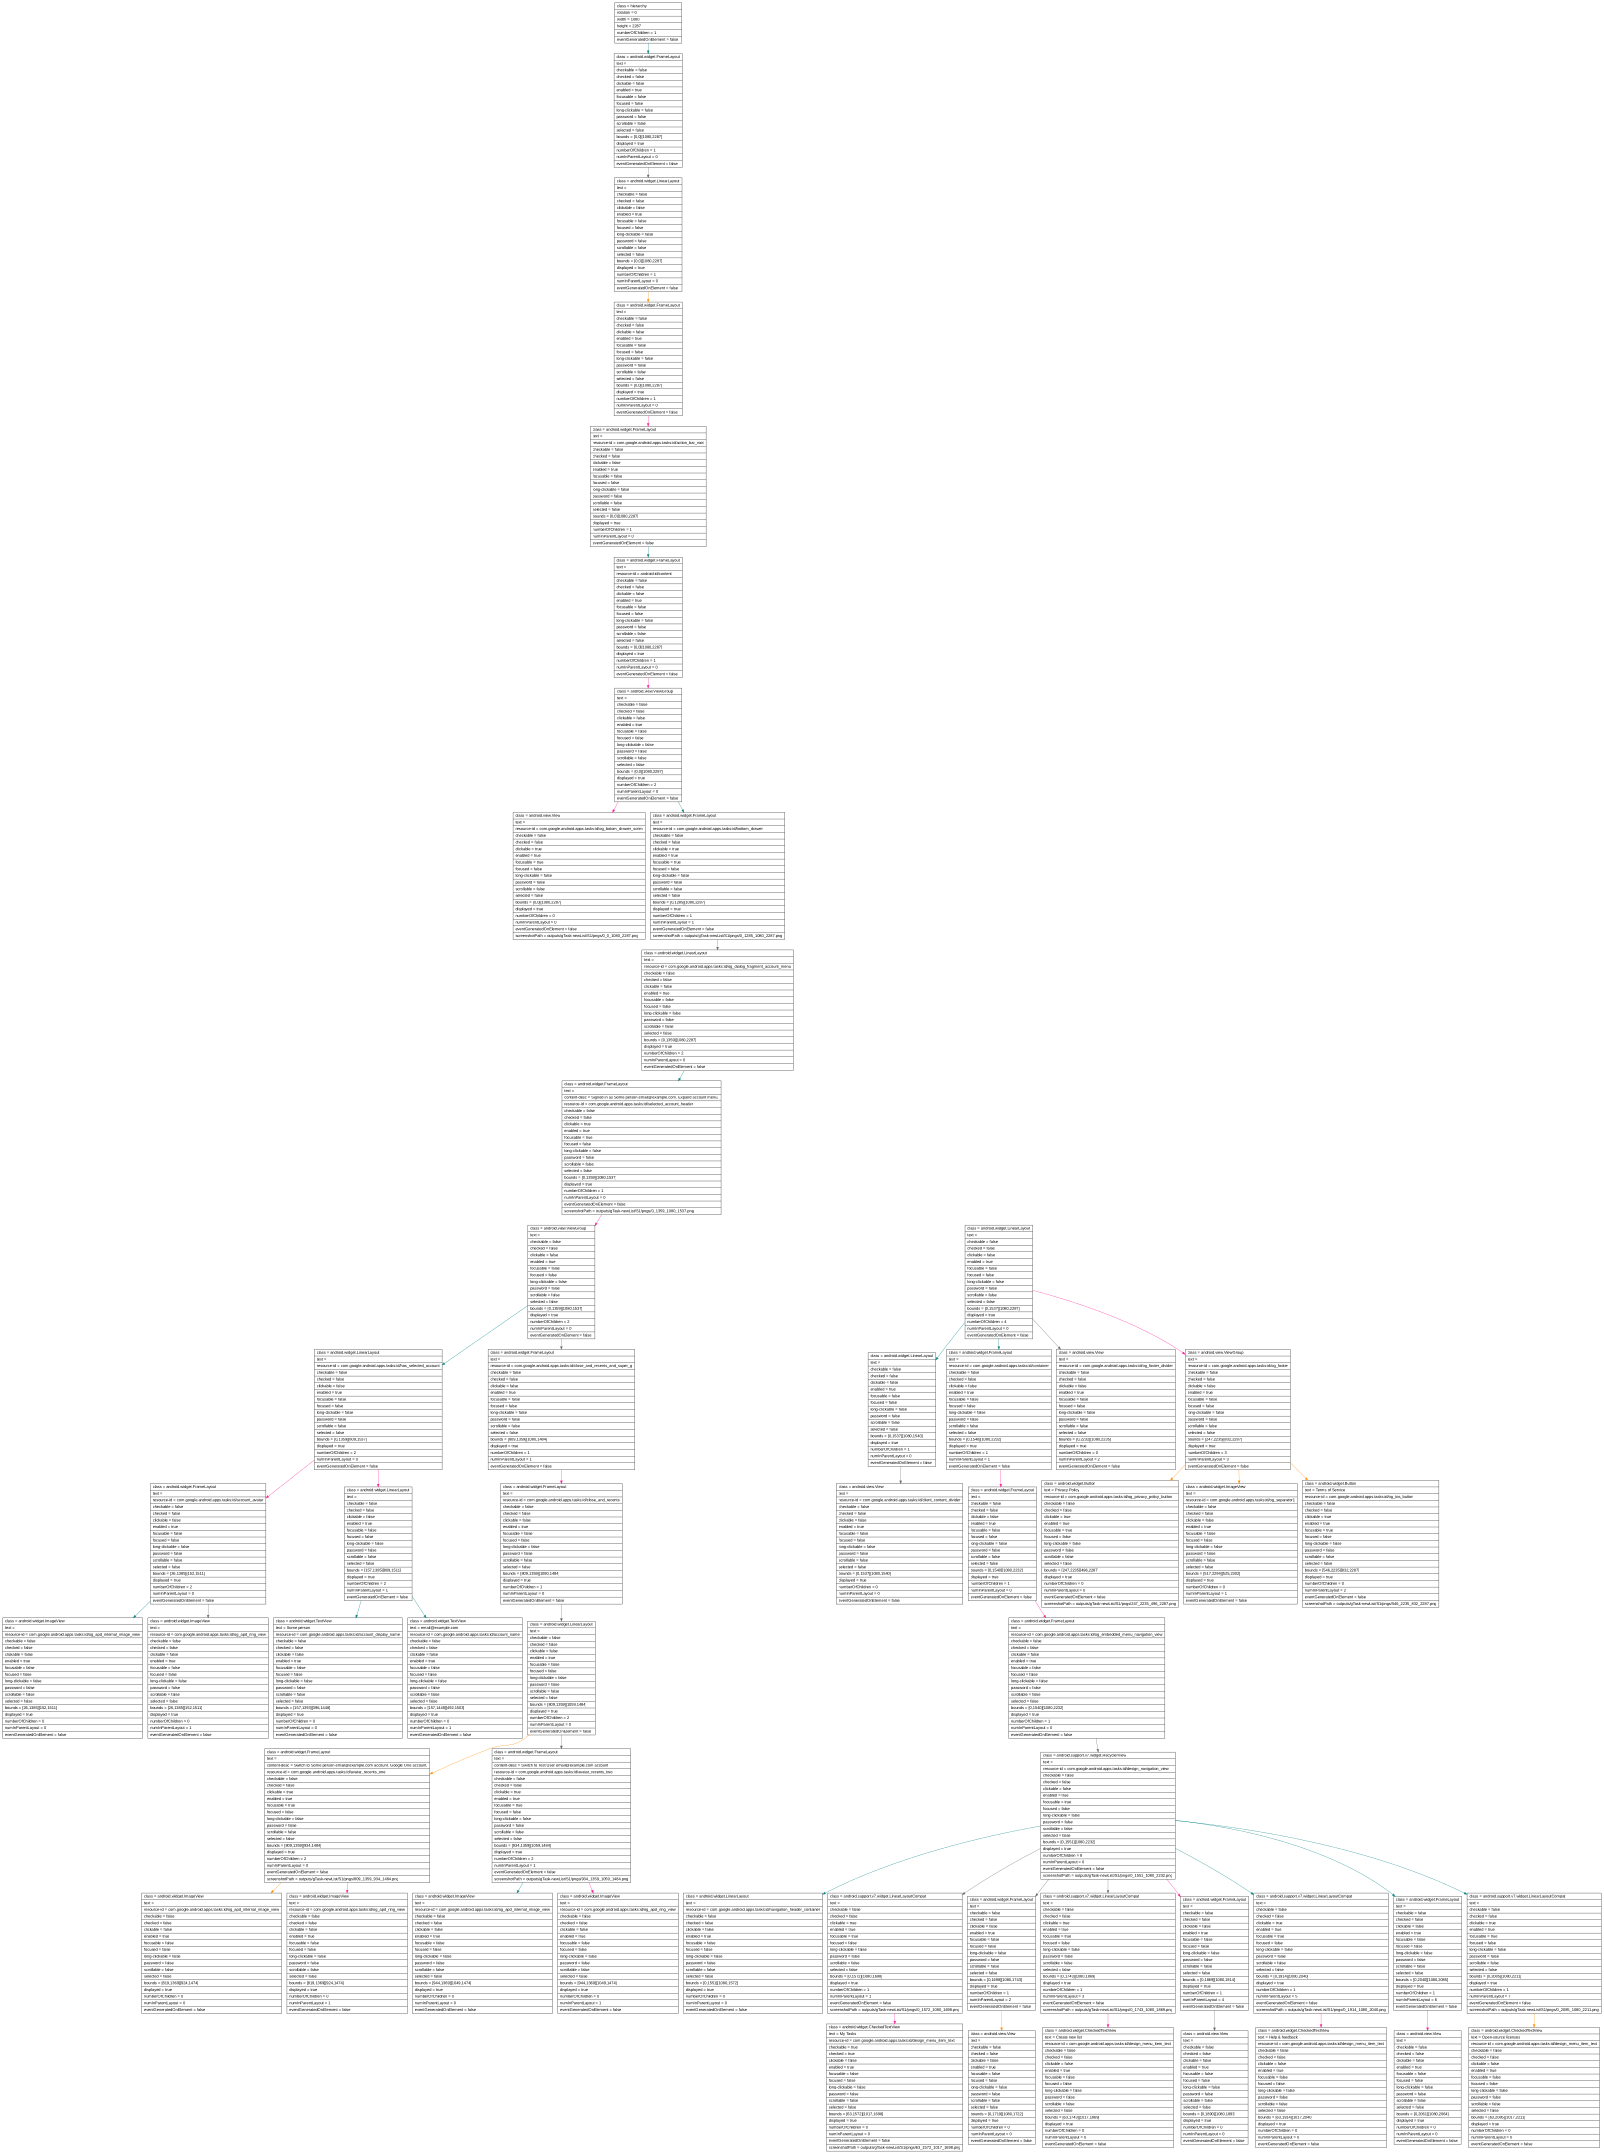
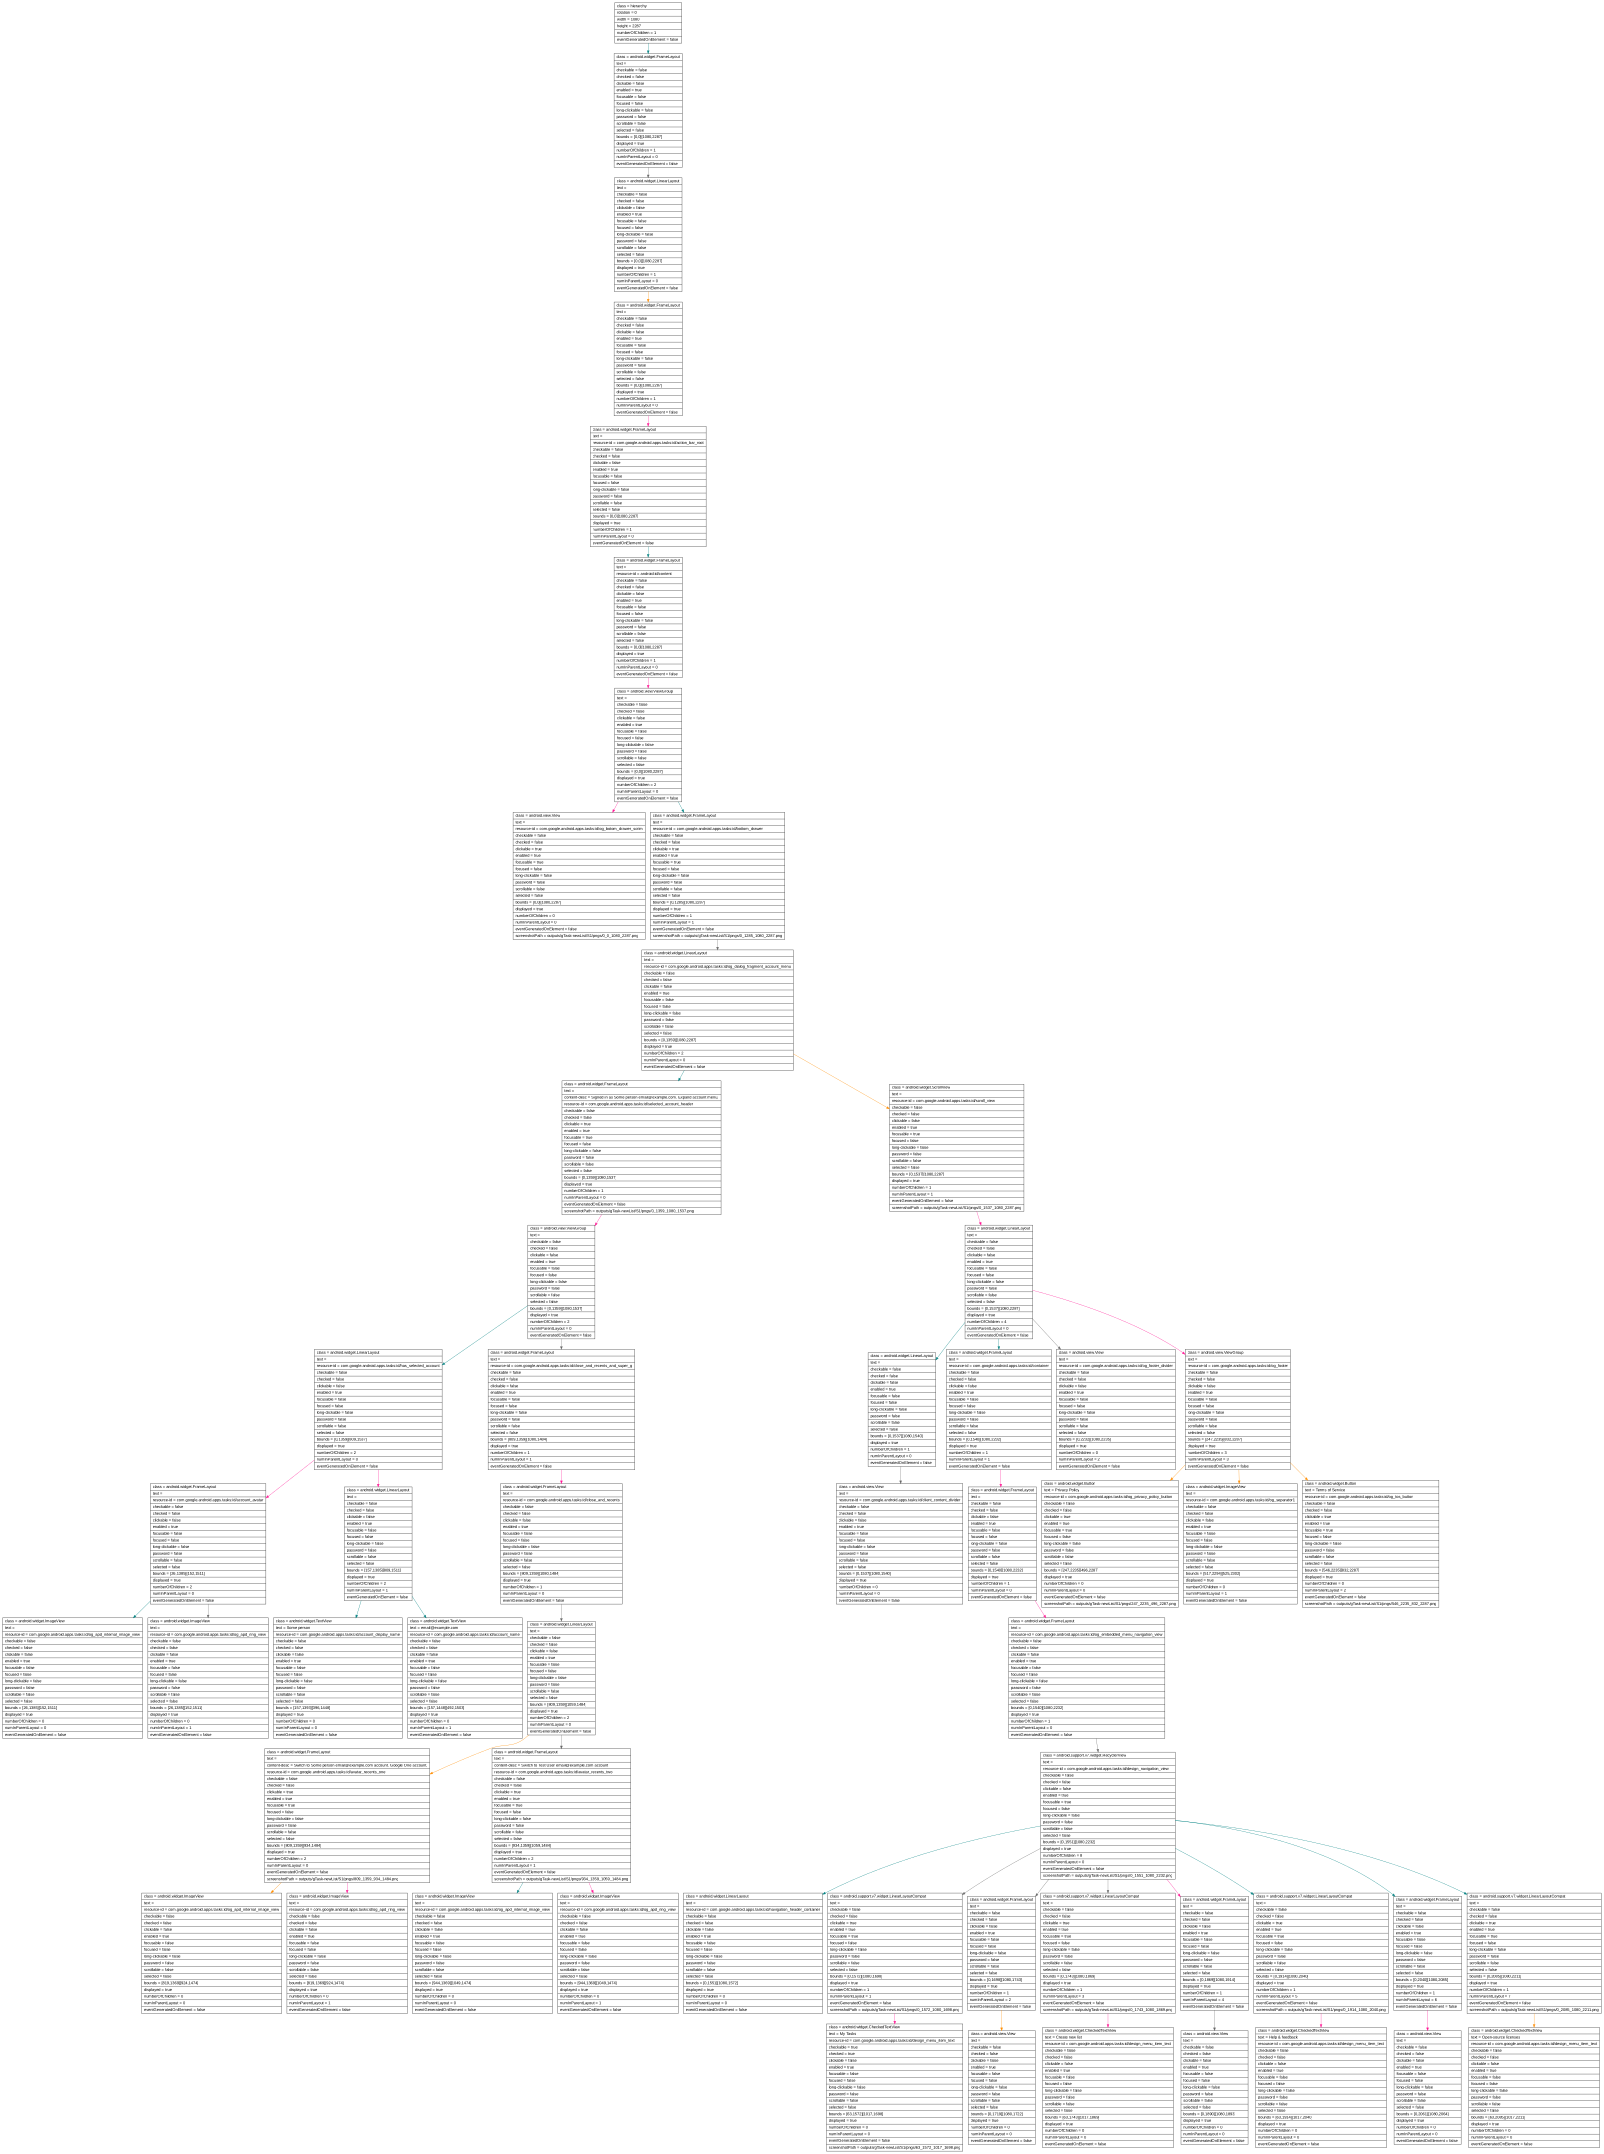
none -> (957, 1148)
